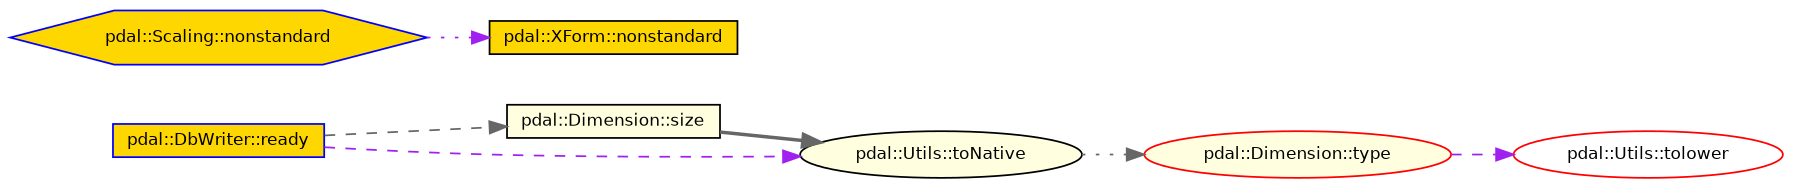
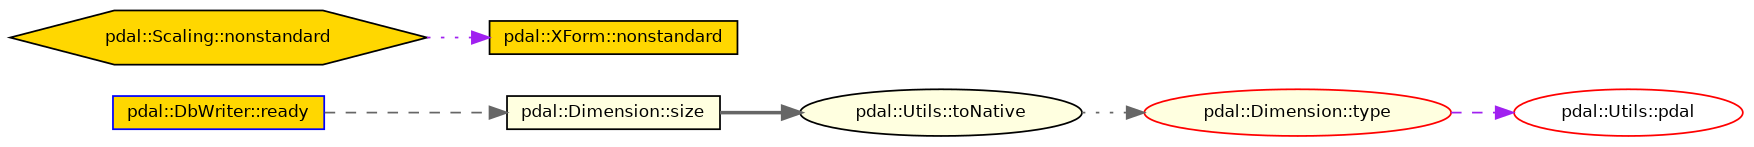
(219, 38) -> (219, 38)
(1648, 155) -> (1628, 113)
(554, 156) -> none
